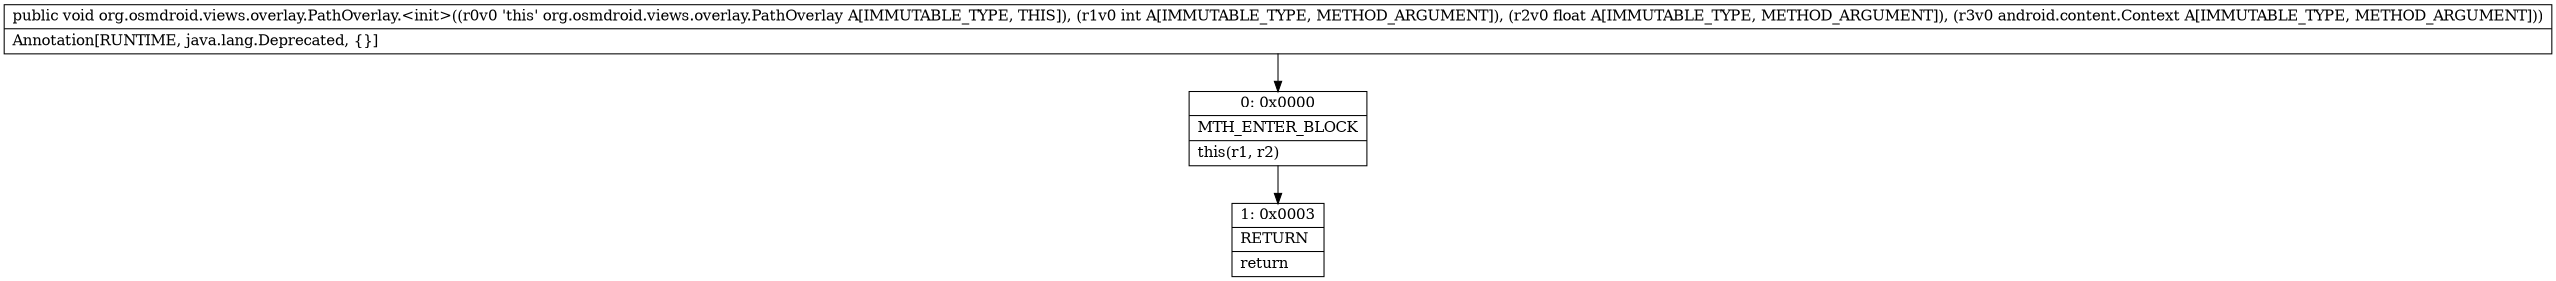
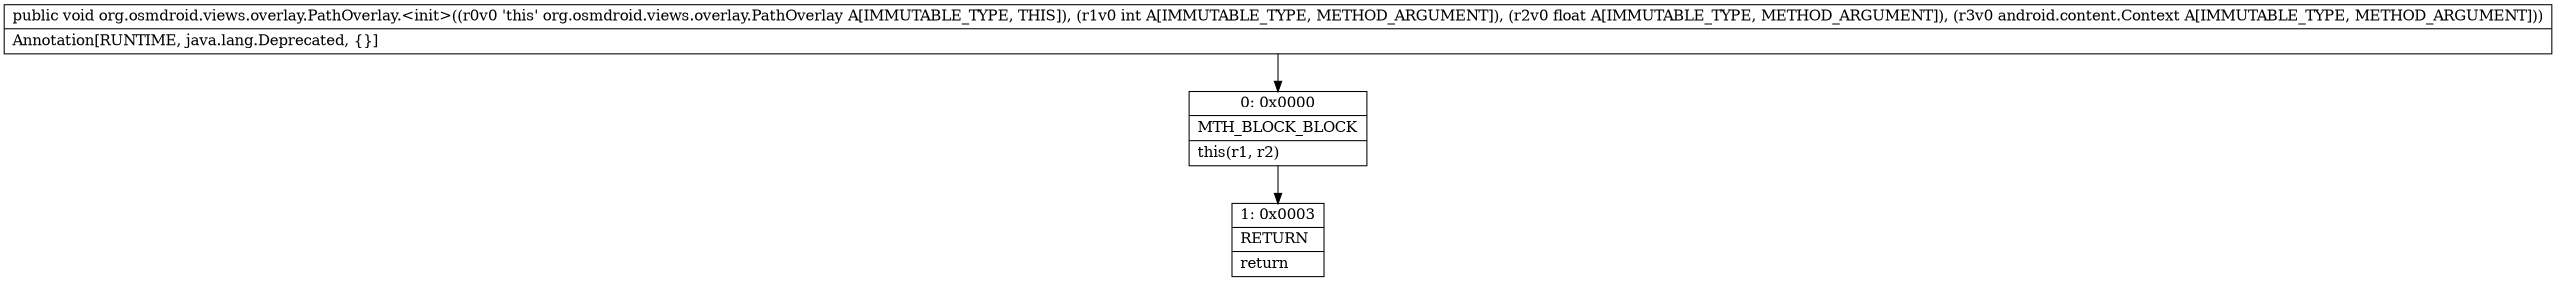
(1278, 128) -> (1277, 128)
